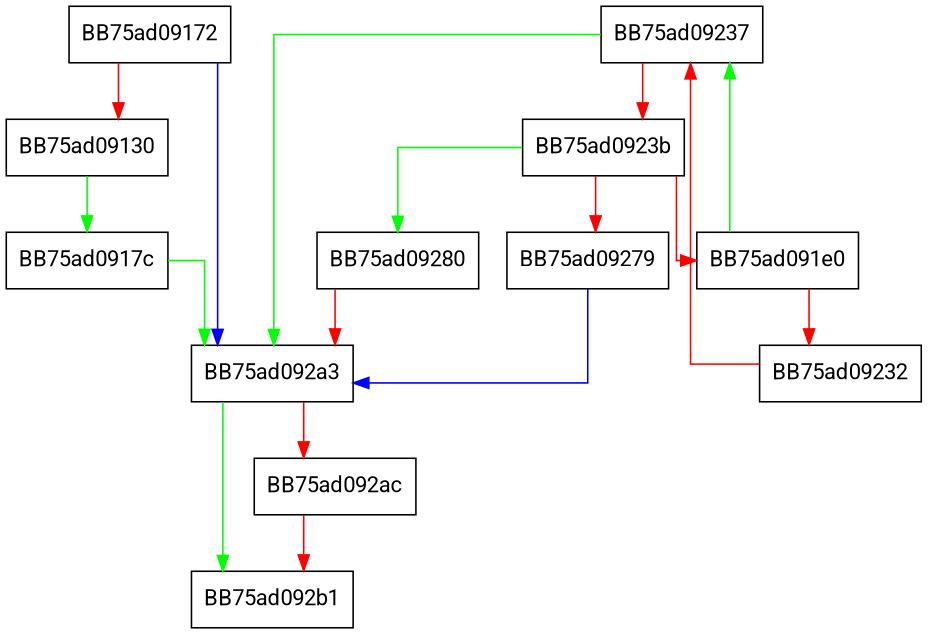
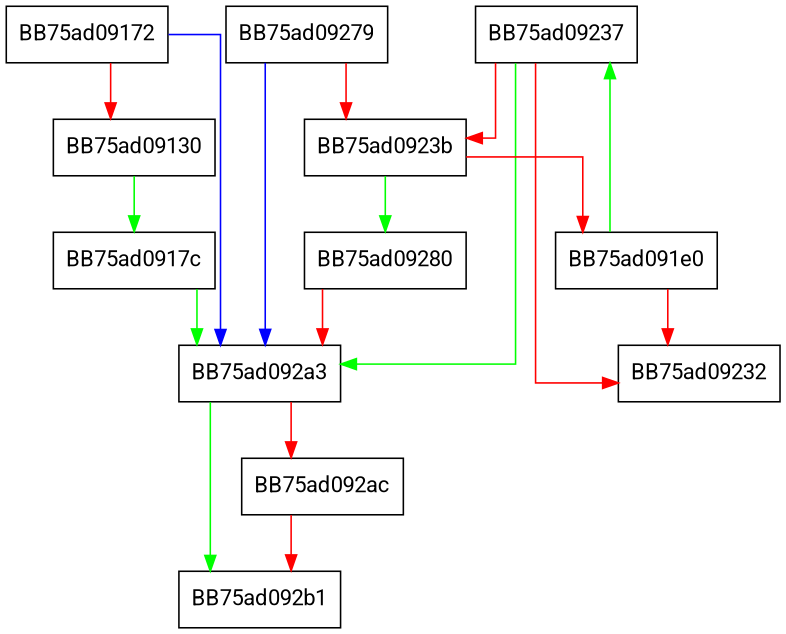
(596, 196) -> (346, 83)
(691, 256) -> (536, 257)
